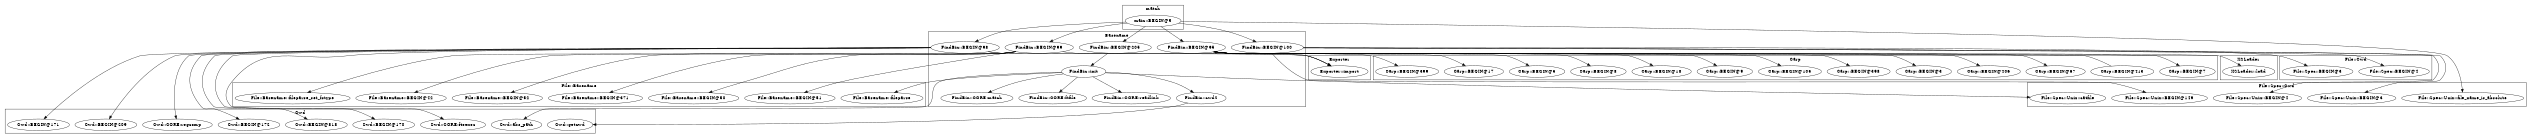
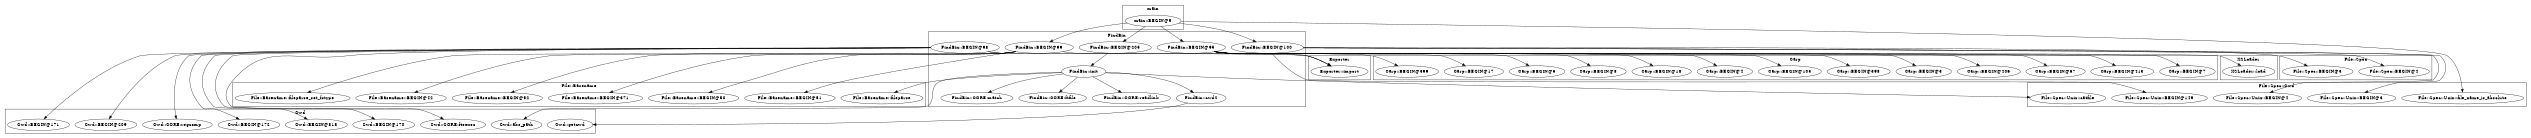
(1153, 9) -> (1153, 9)
(1051, 26) -> none
(1117, 35) -> (1117, 35)
(1665, 54) -> (1665, 54)
(2356, 60) -> (2356, 60)
(1725, 72) -> (1725, 72)
